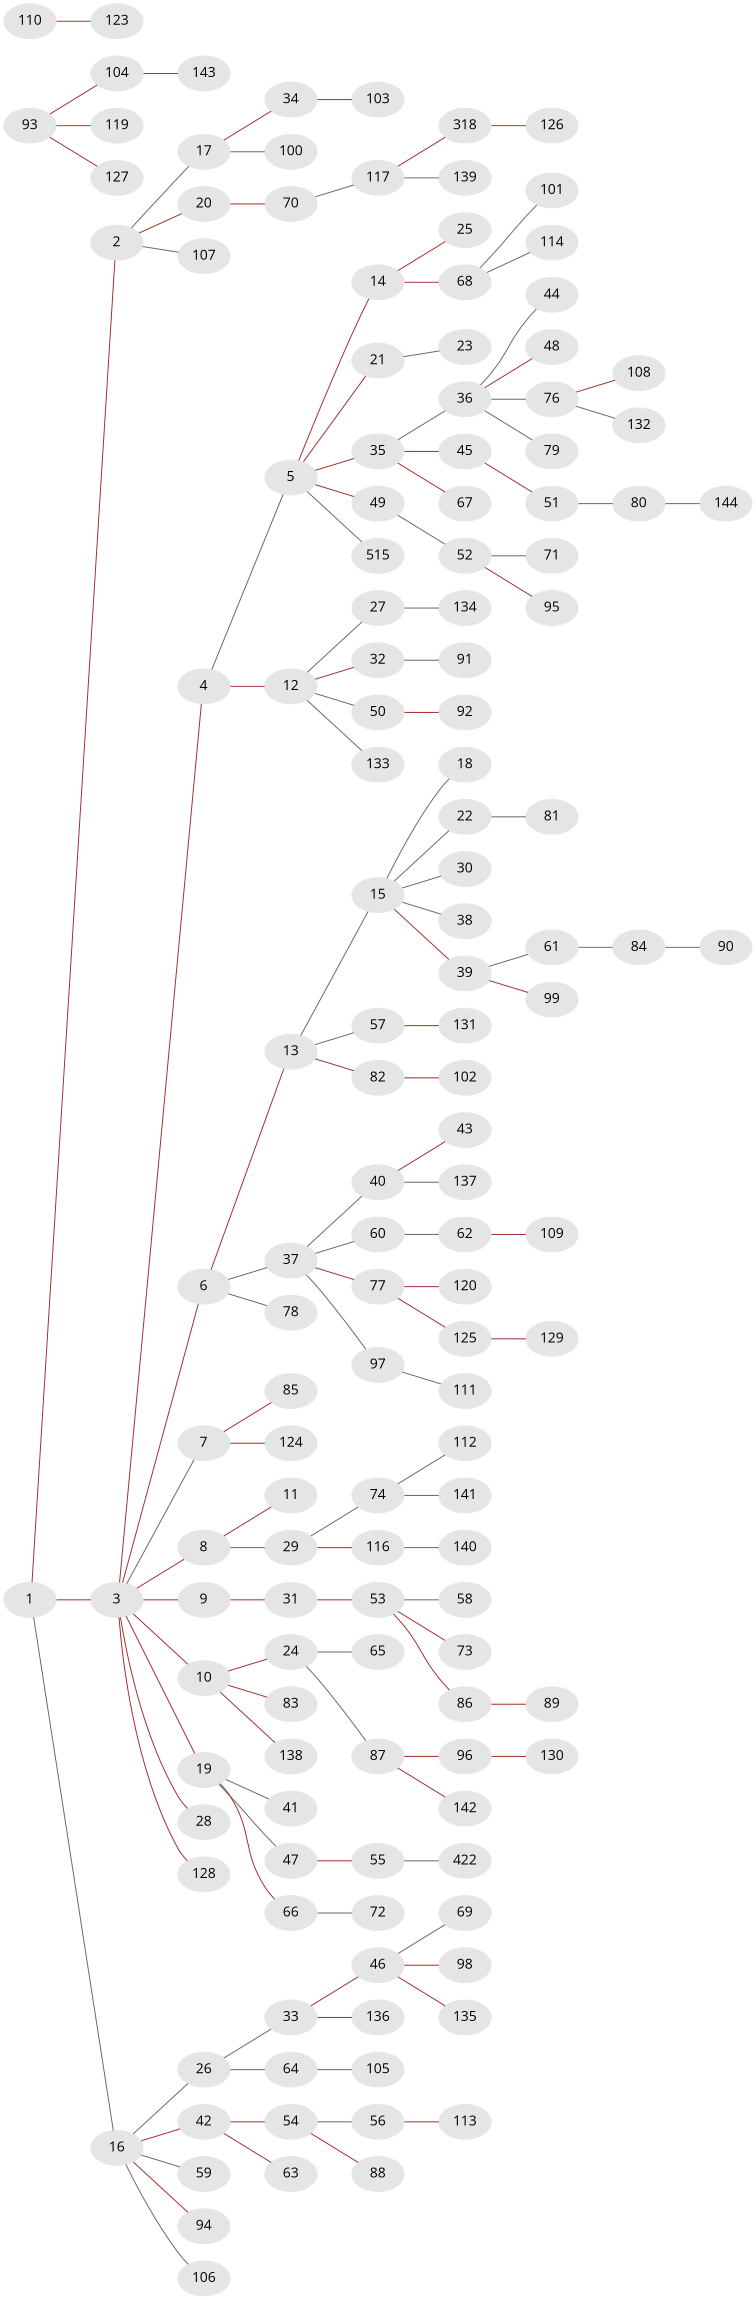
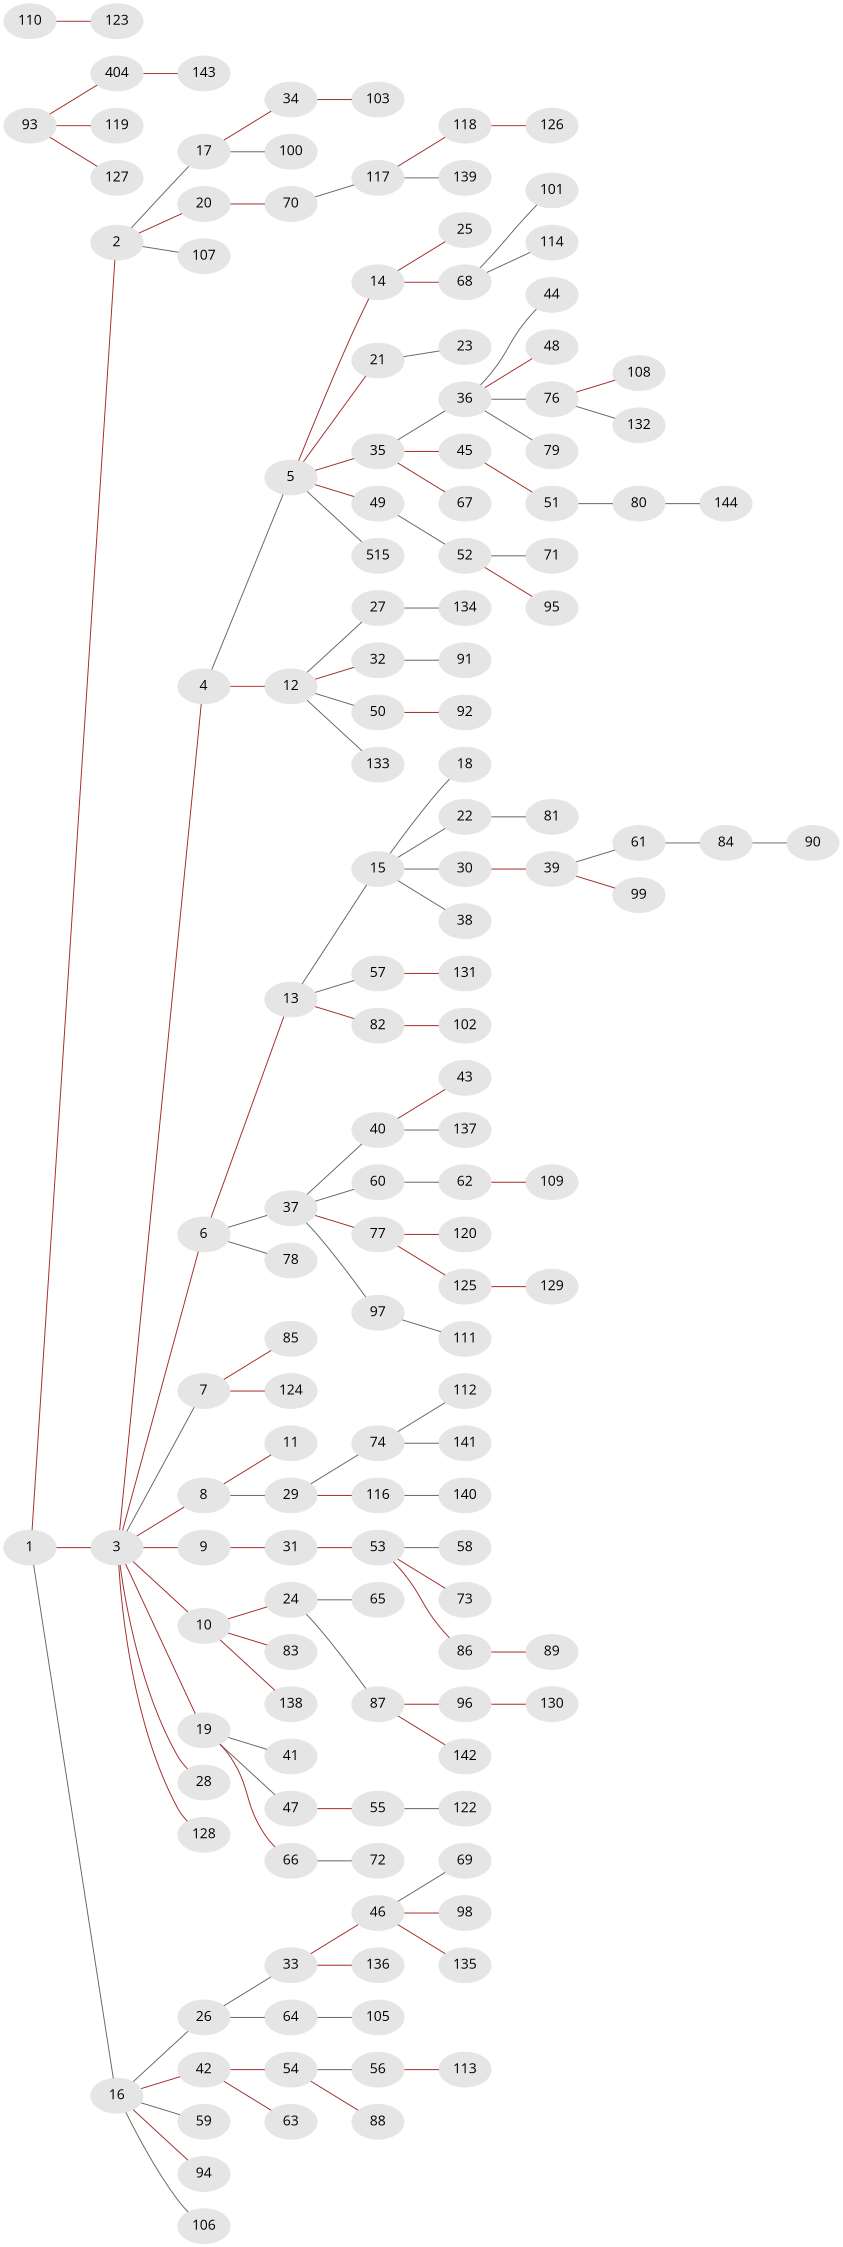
(117, 73) -> (117, 73)
(465, 126) -> (465, 126)
(422, 934) -> (509, 869)
(465, 1861) -> (465, 1809)
